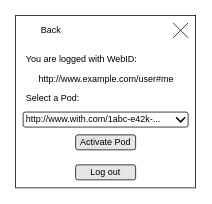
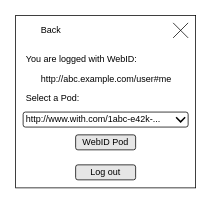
(106, 79) -> (106, 79)
(105, 142) -> (105, 142)
